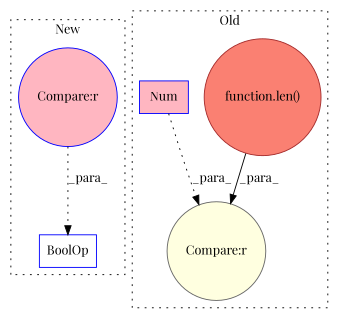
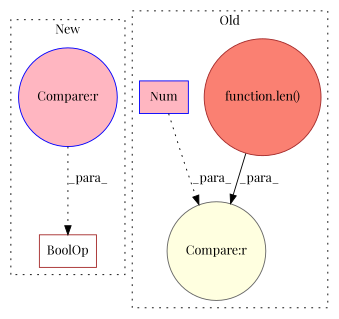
(68, 251) -> (68, 251)
